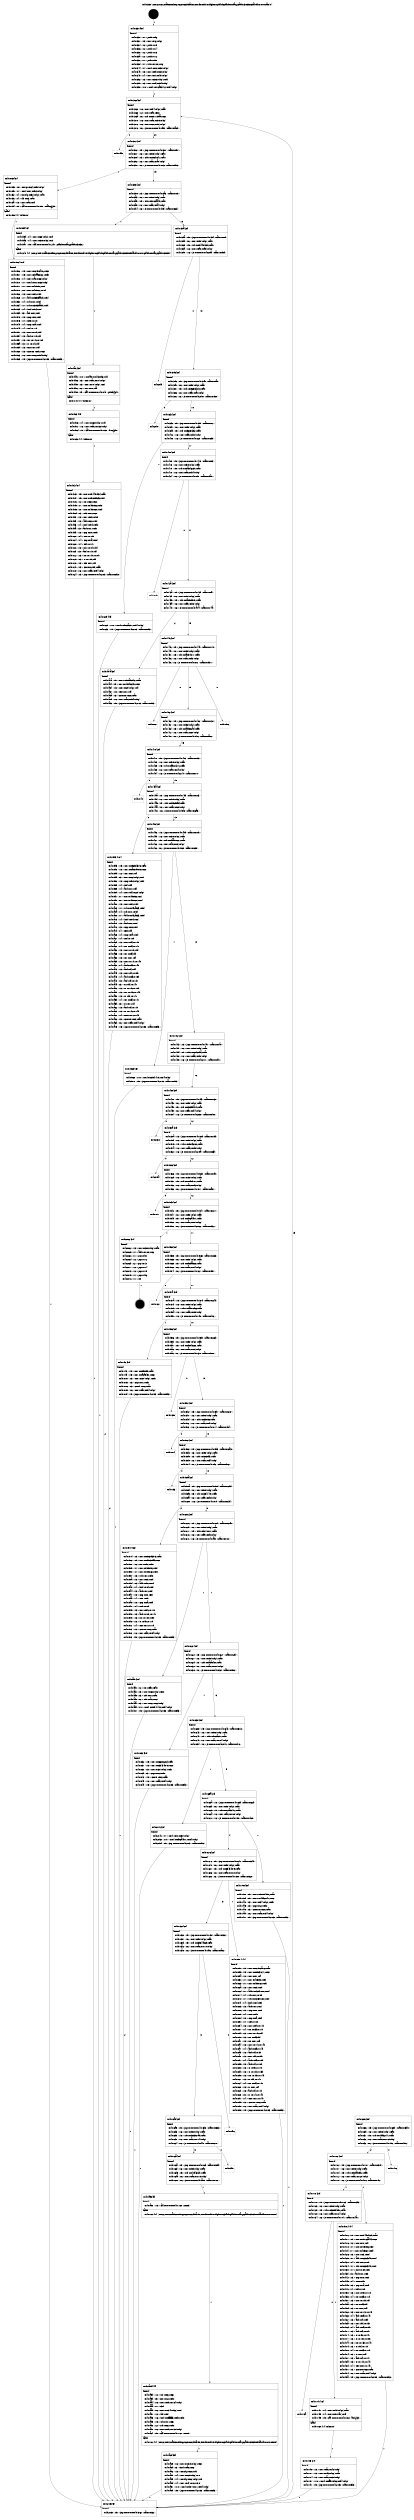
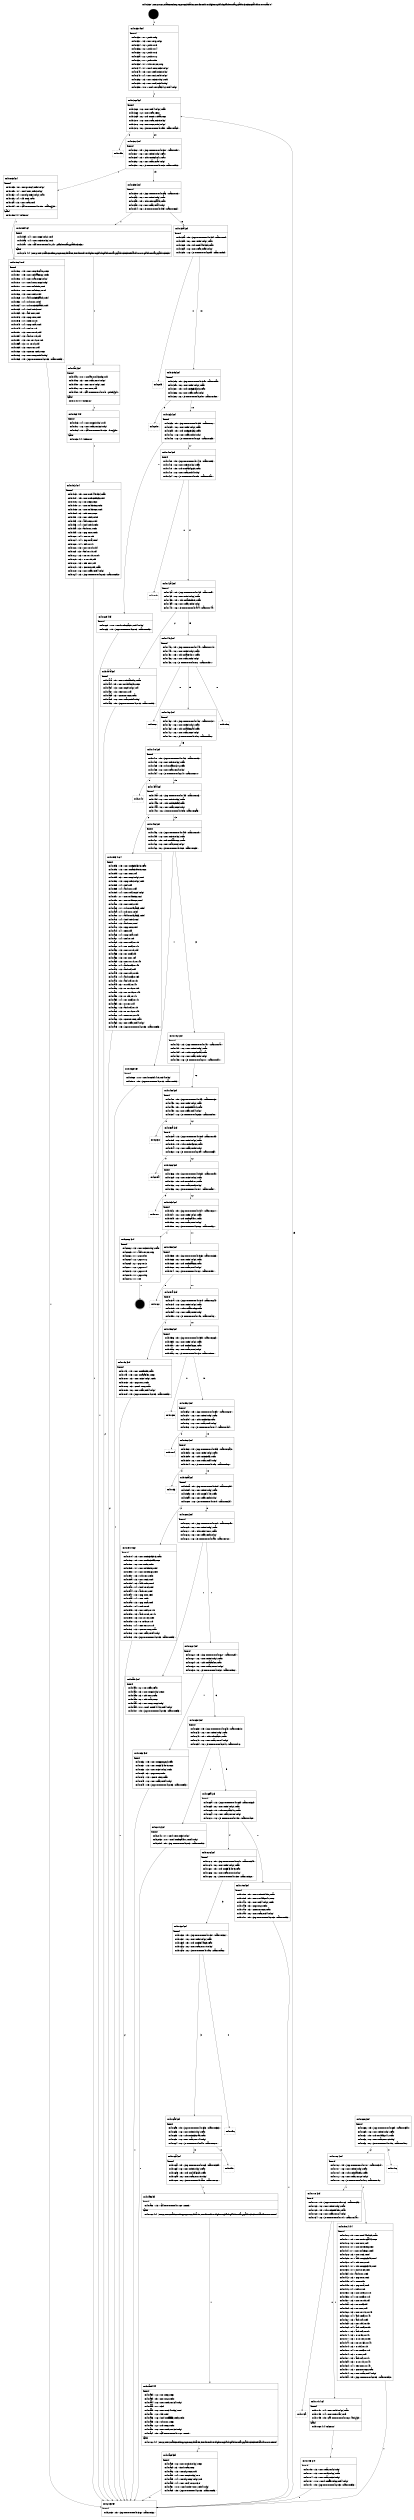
(258, 2035) -> none
(129, 2106) -> none
